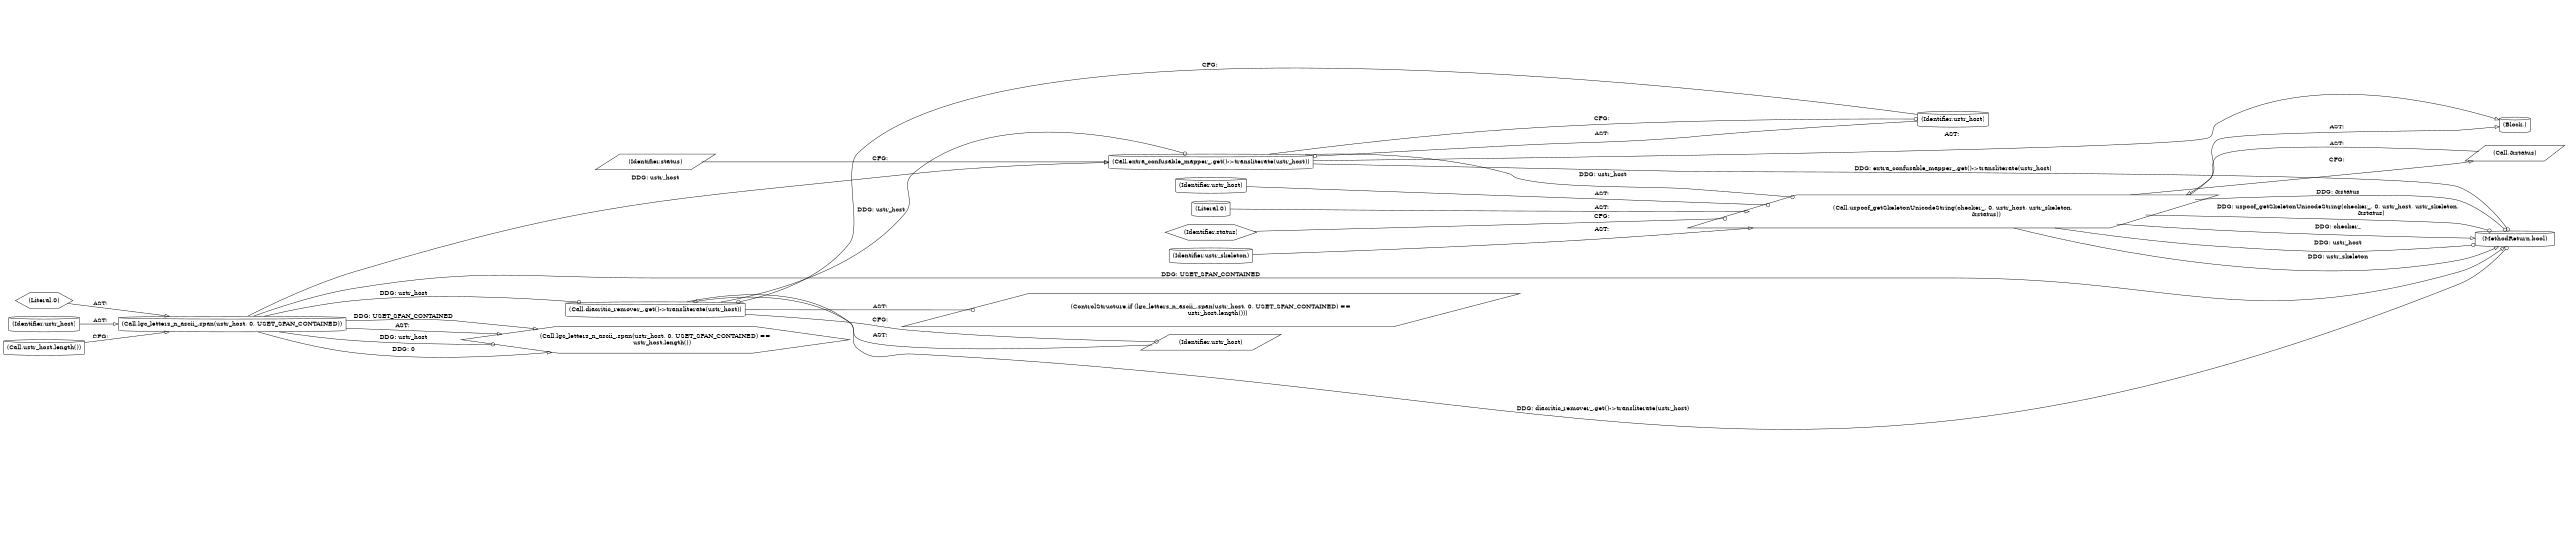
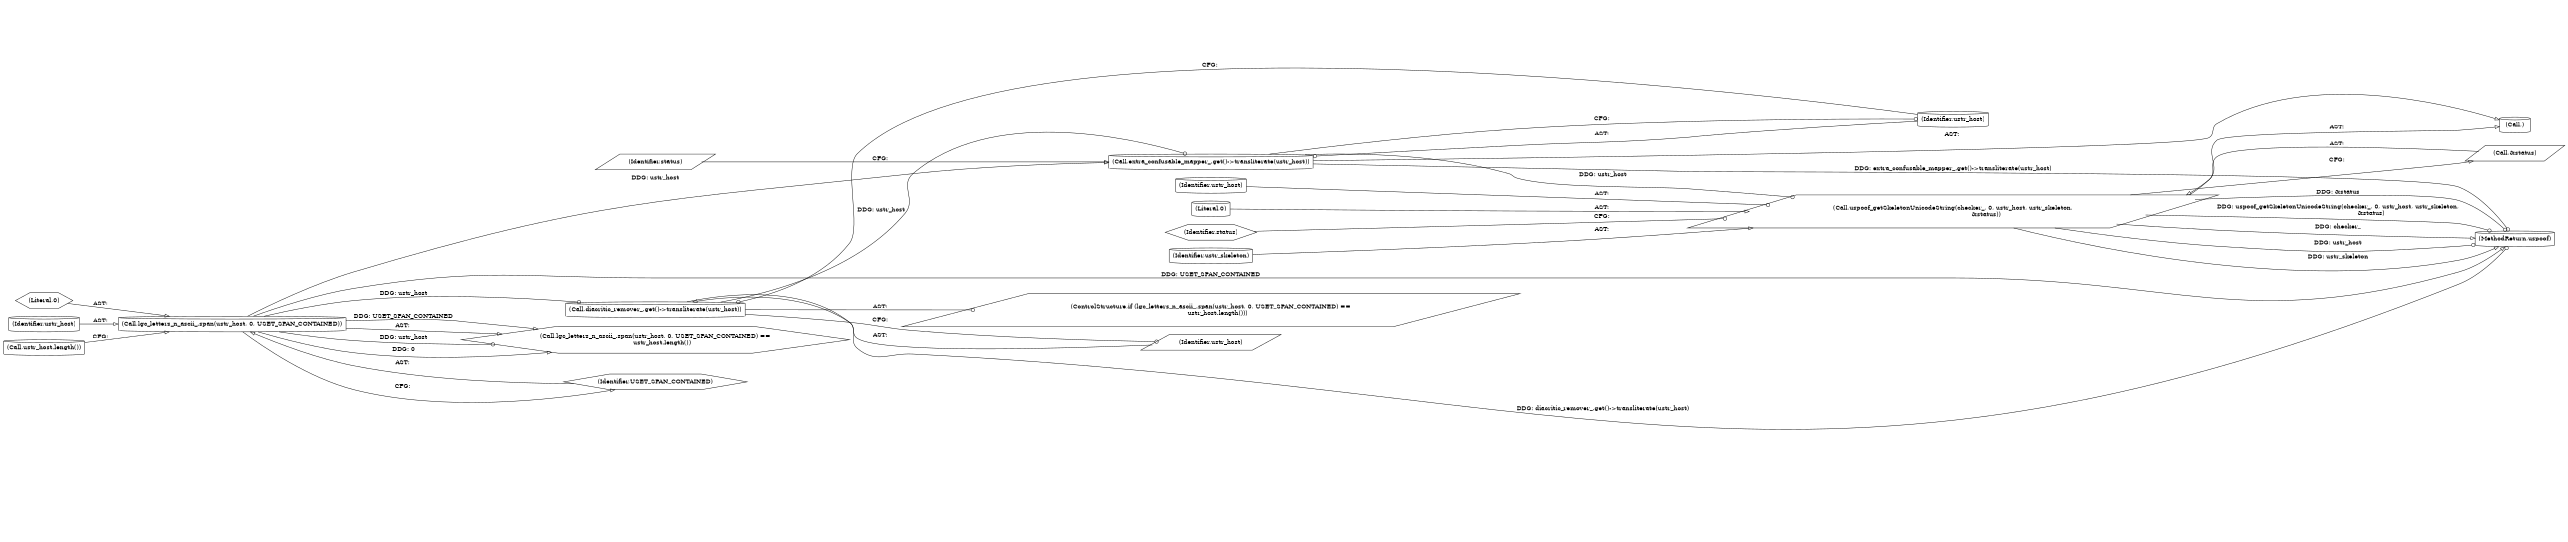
(2515, 125) -> (2515, 125)
(2515, 239) -> (2515, 239)
none -> (655, 382)
